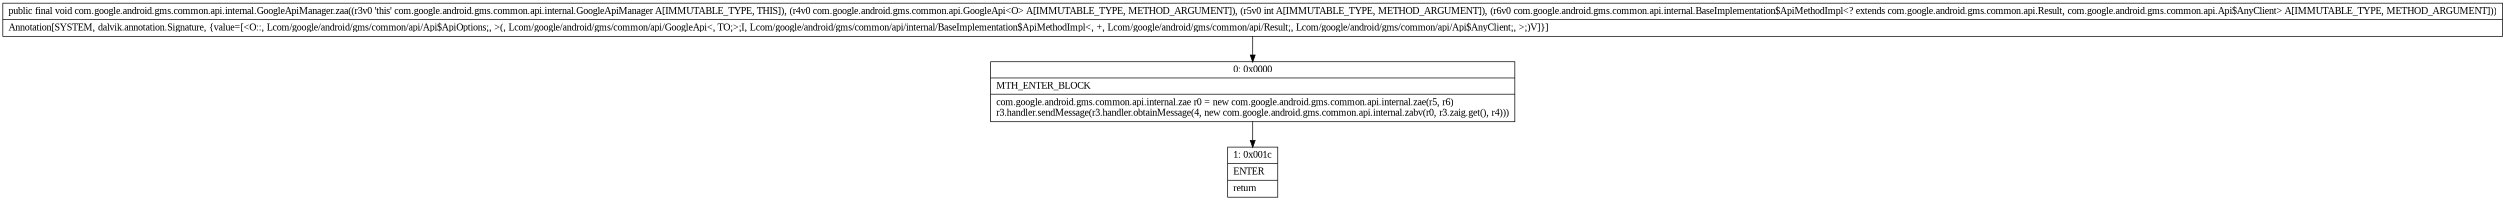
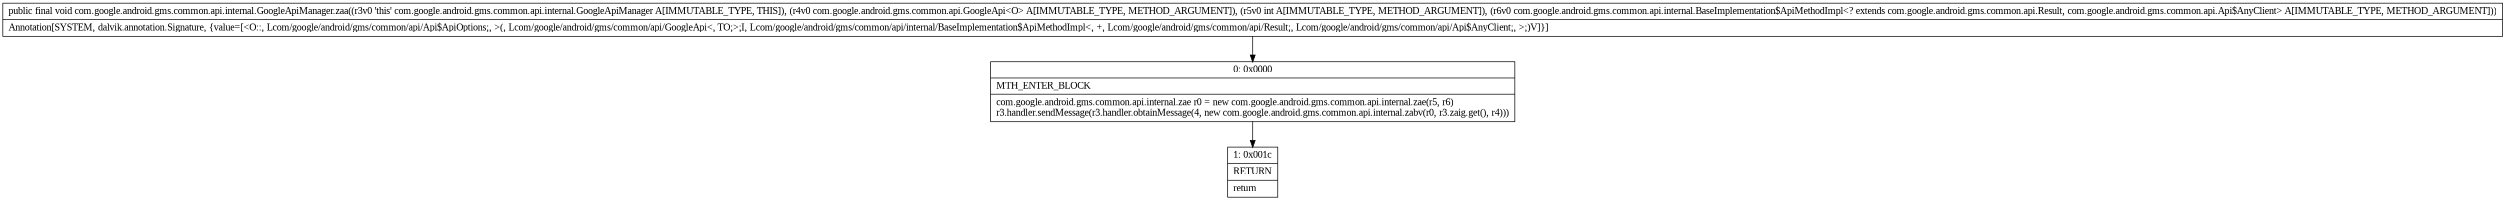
(1249, 171) -> (1253, 171)
